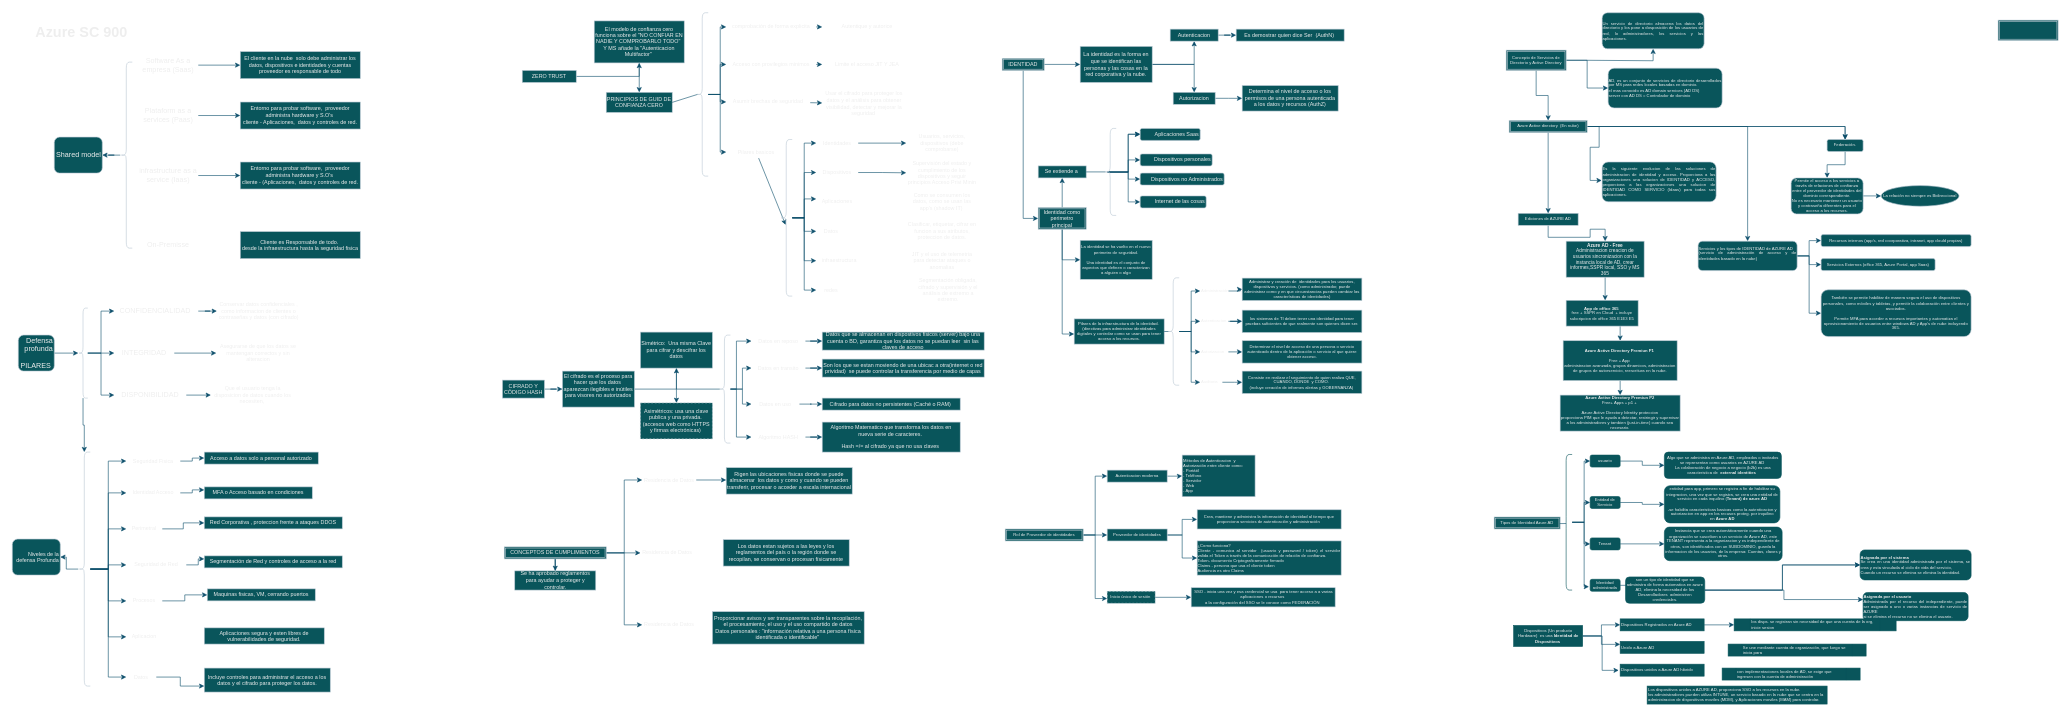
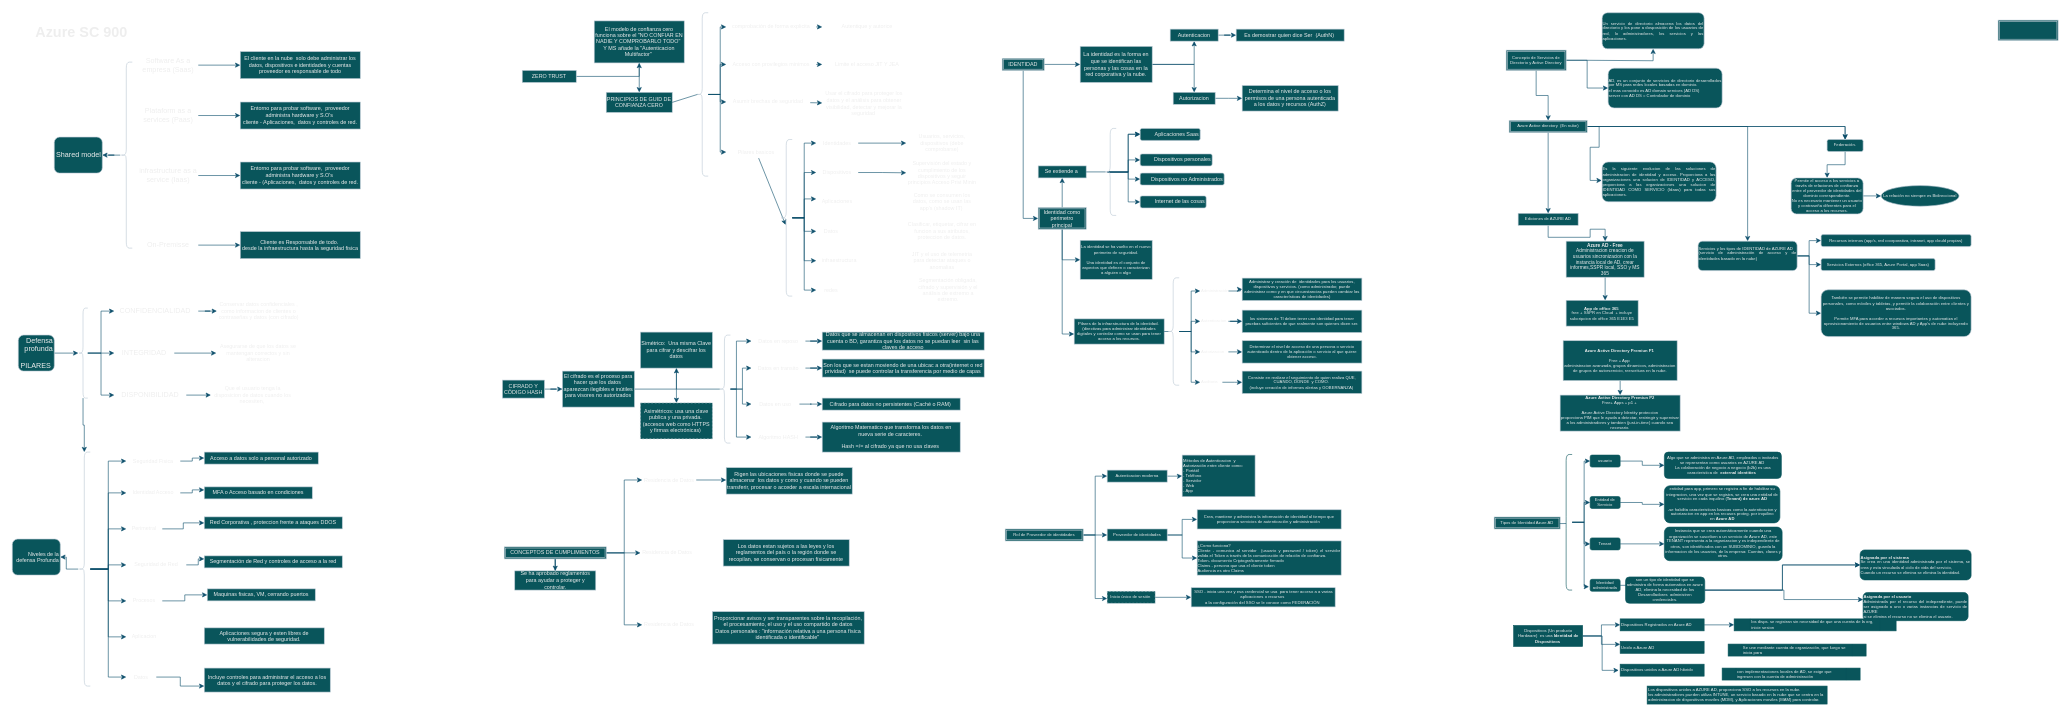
none -> (234, 245)
(1620, 336) -> none
